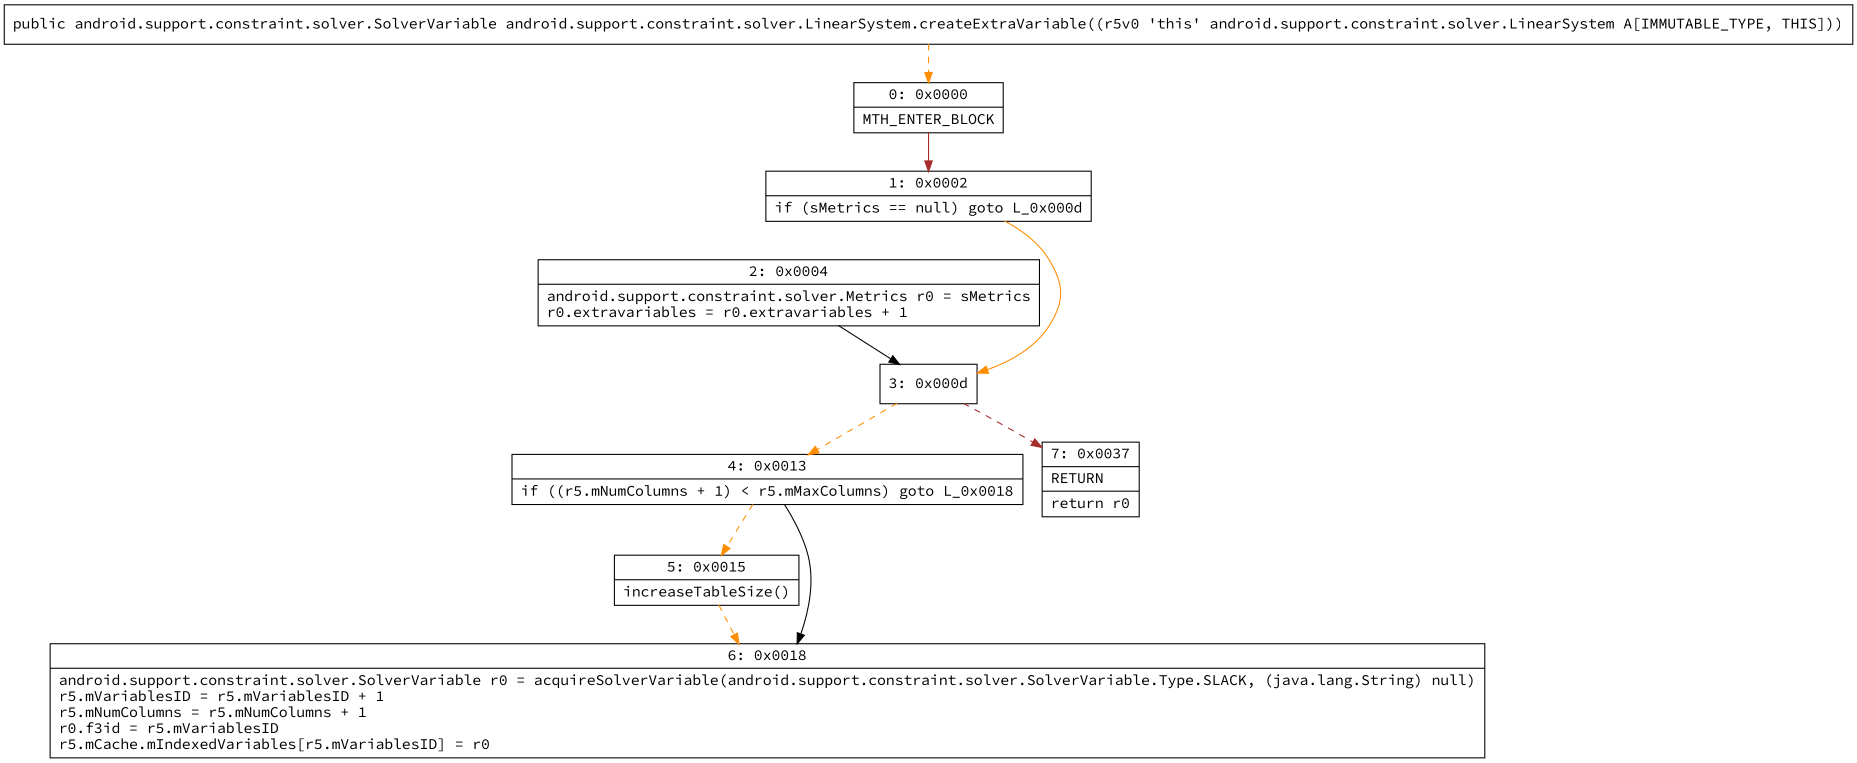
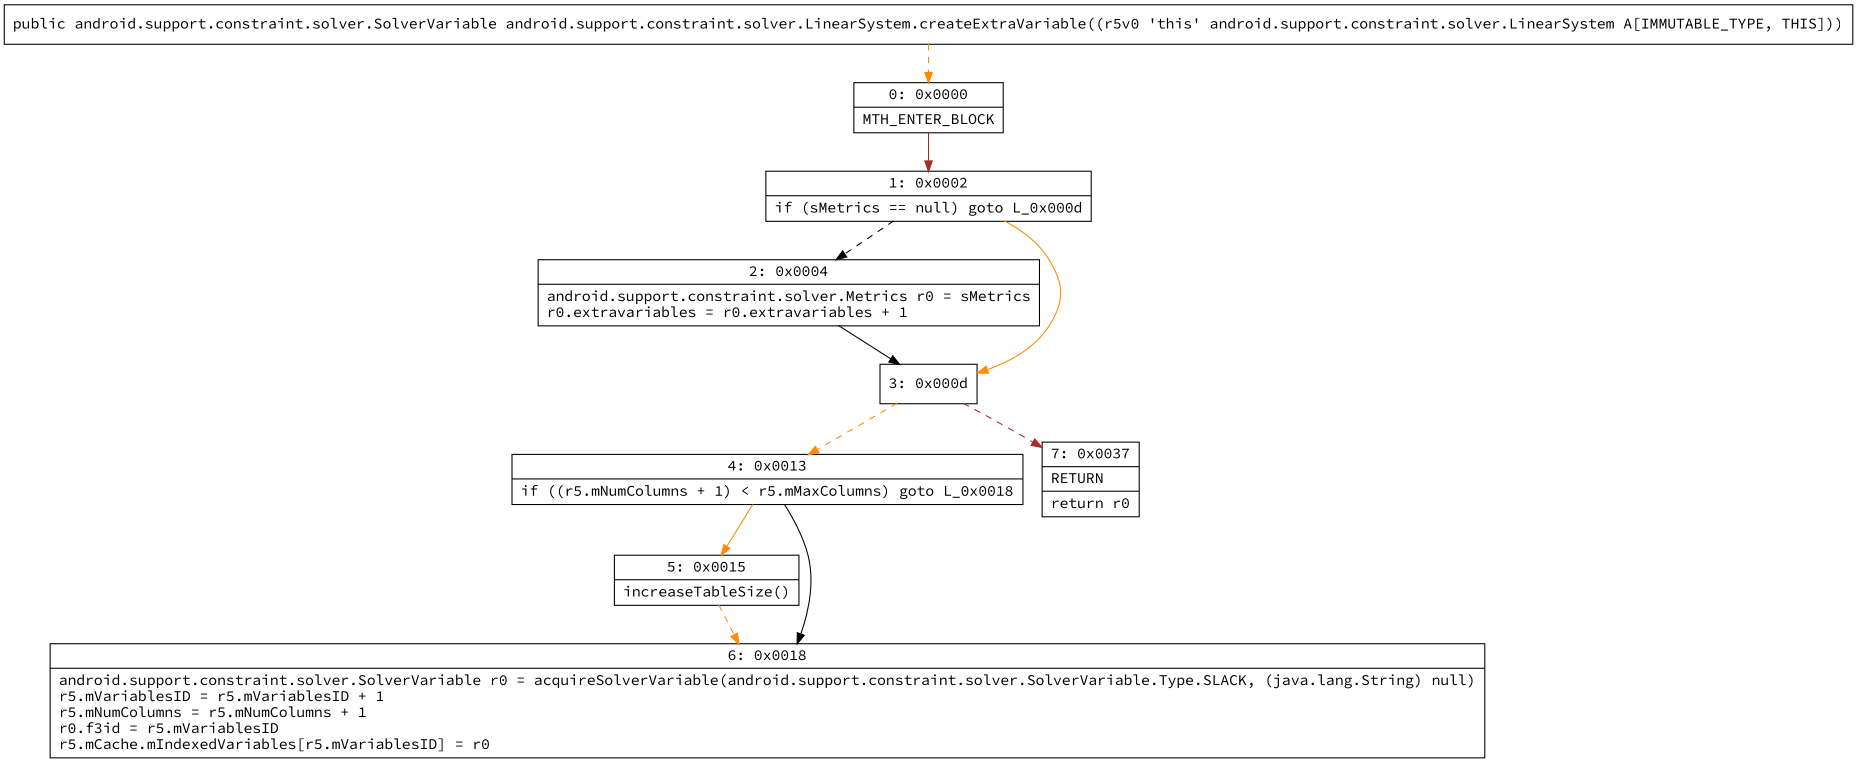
none -> (869, 237)
(740, 525) -> (740, 525)
